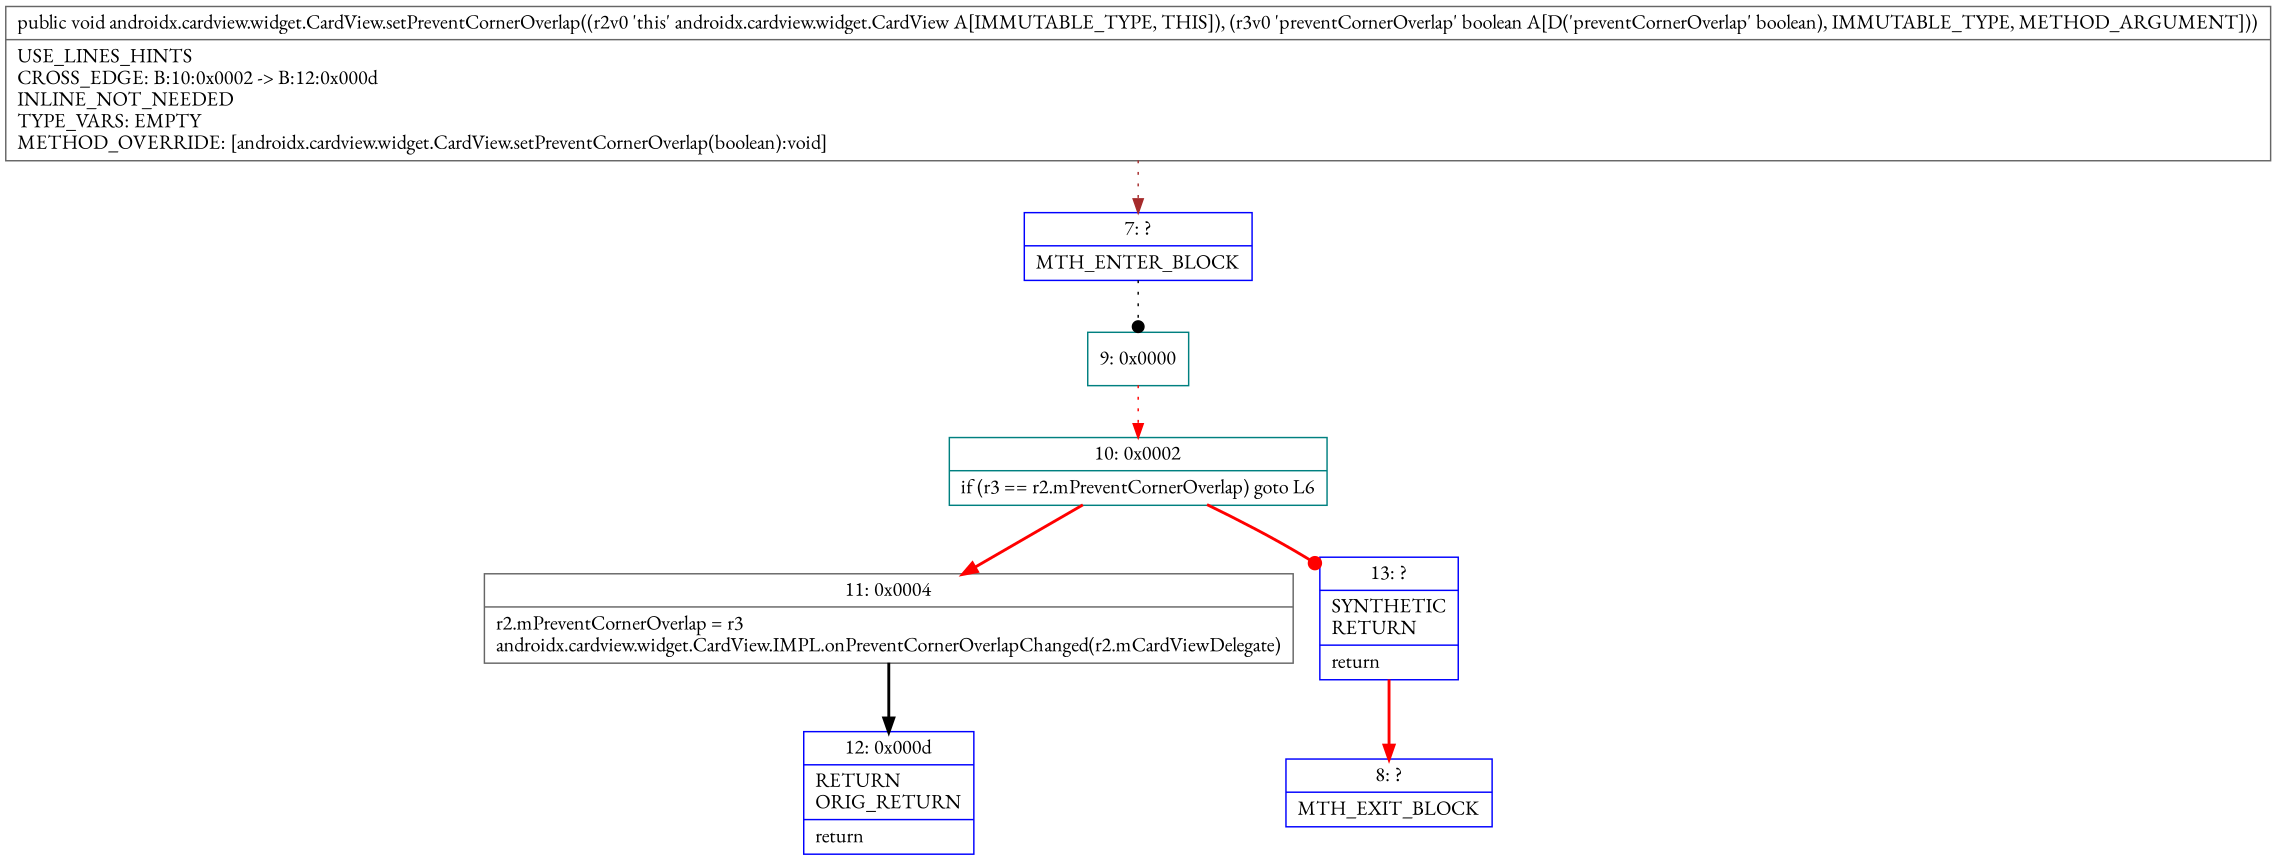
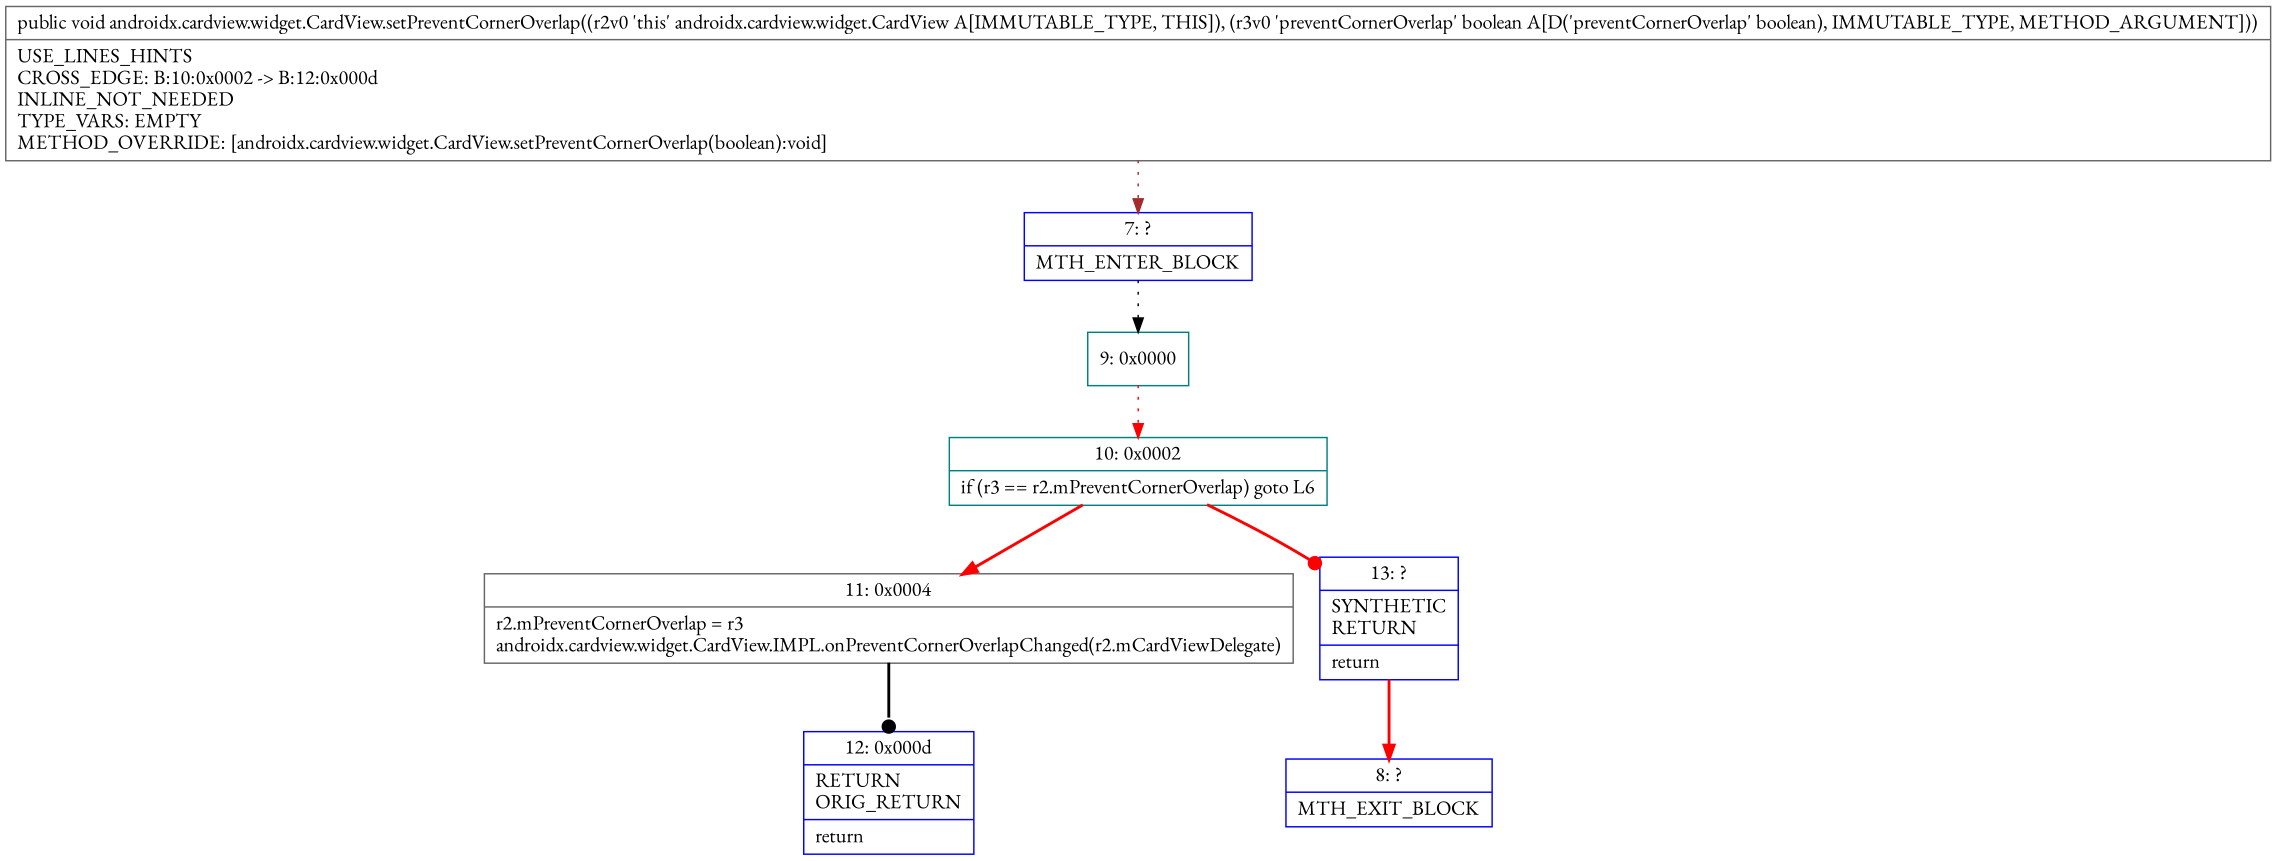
(1138, 301) -> (1138, 301)
(889, 690) -> (889, 690)
